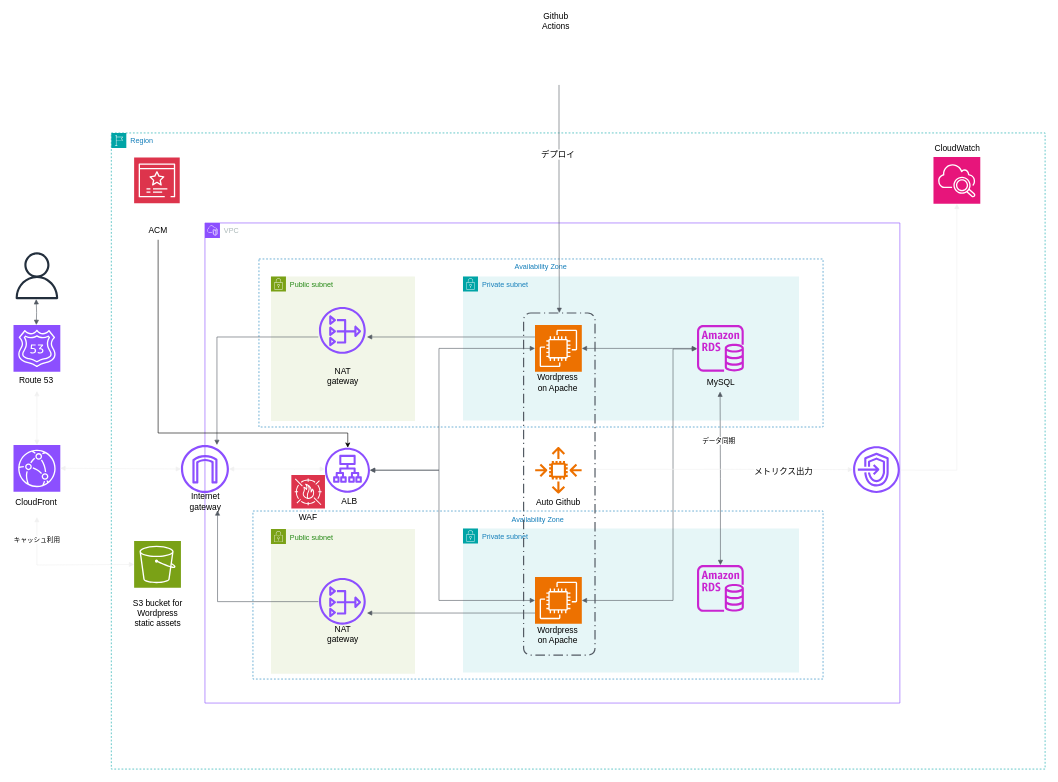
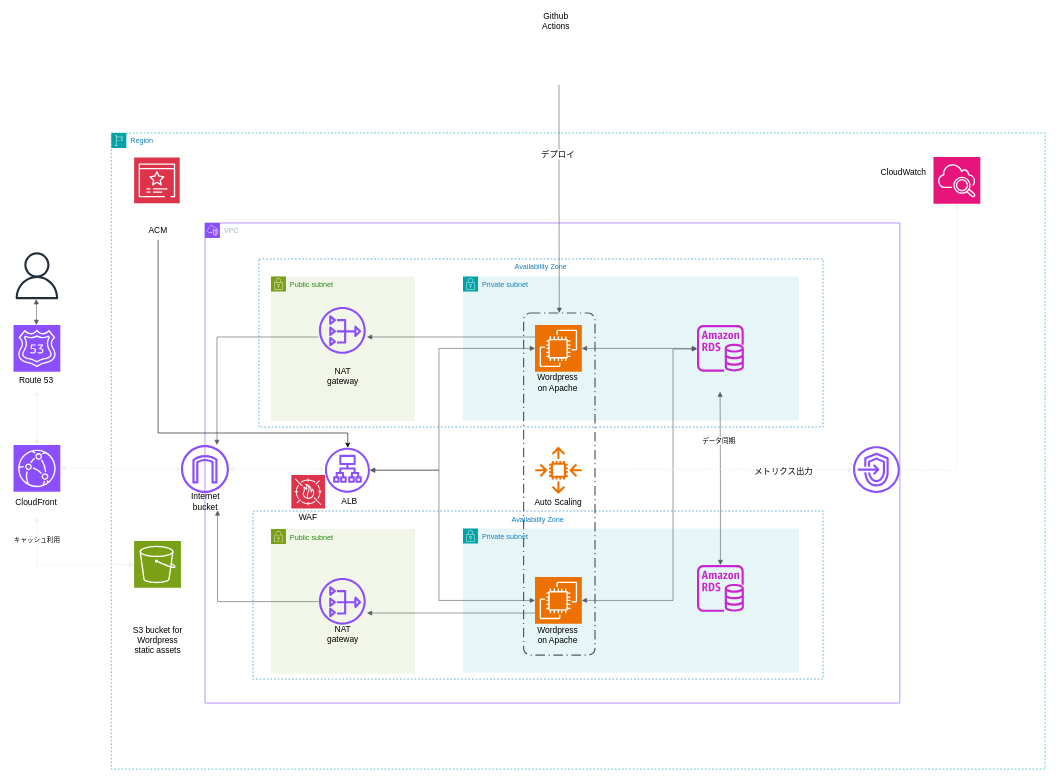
(957, 148) -> (903, 172)
(721, 383) -> none
(206, 501) -> (206, 501)
(558, 503) -> (558, 503)
(158, 613) -> (158, 640)
